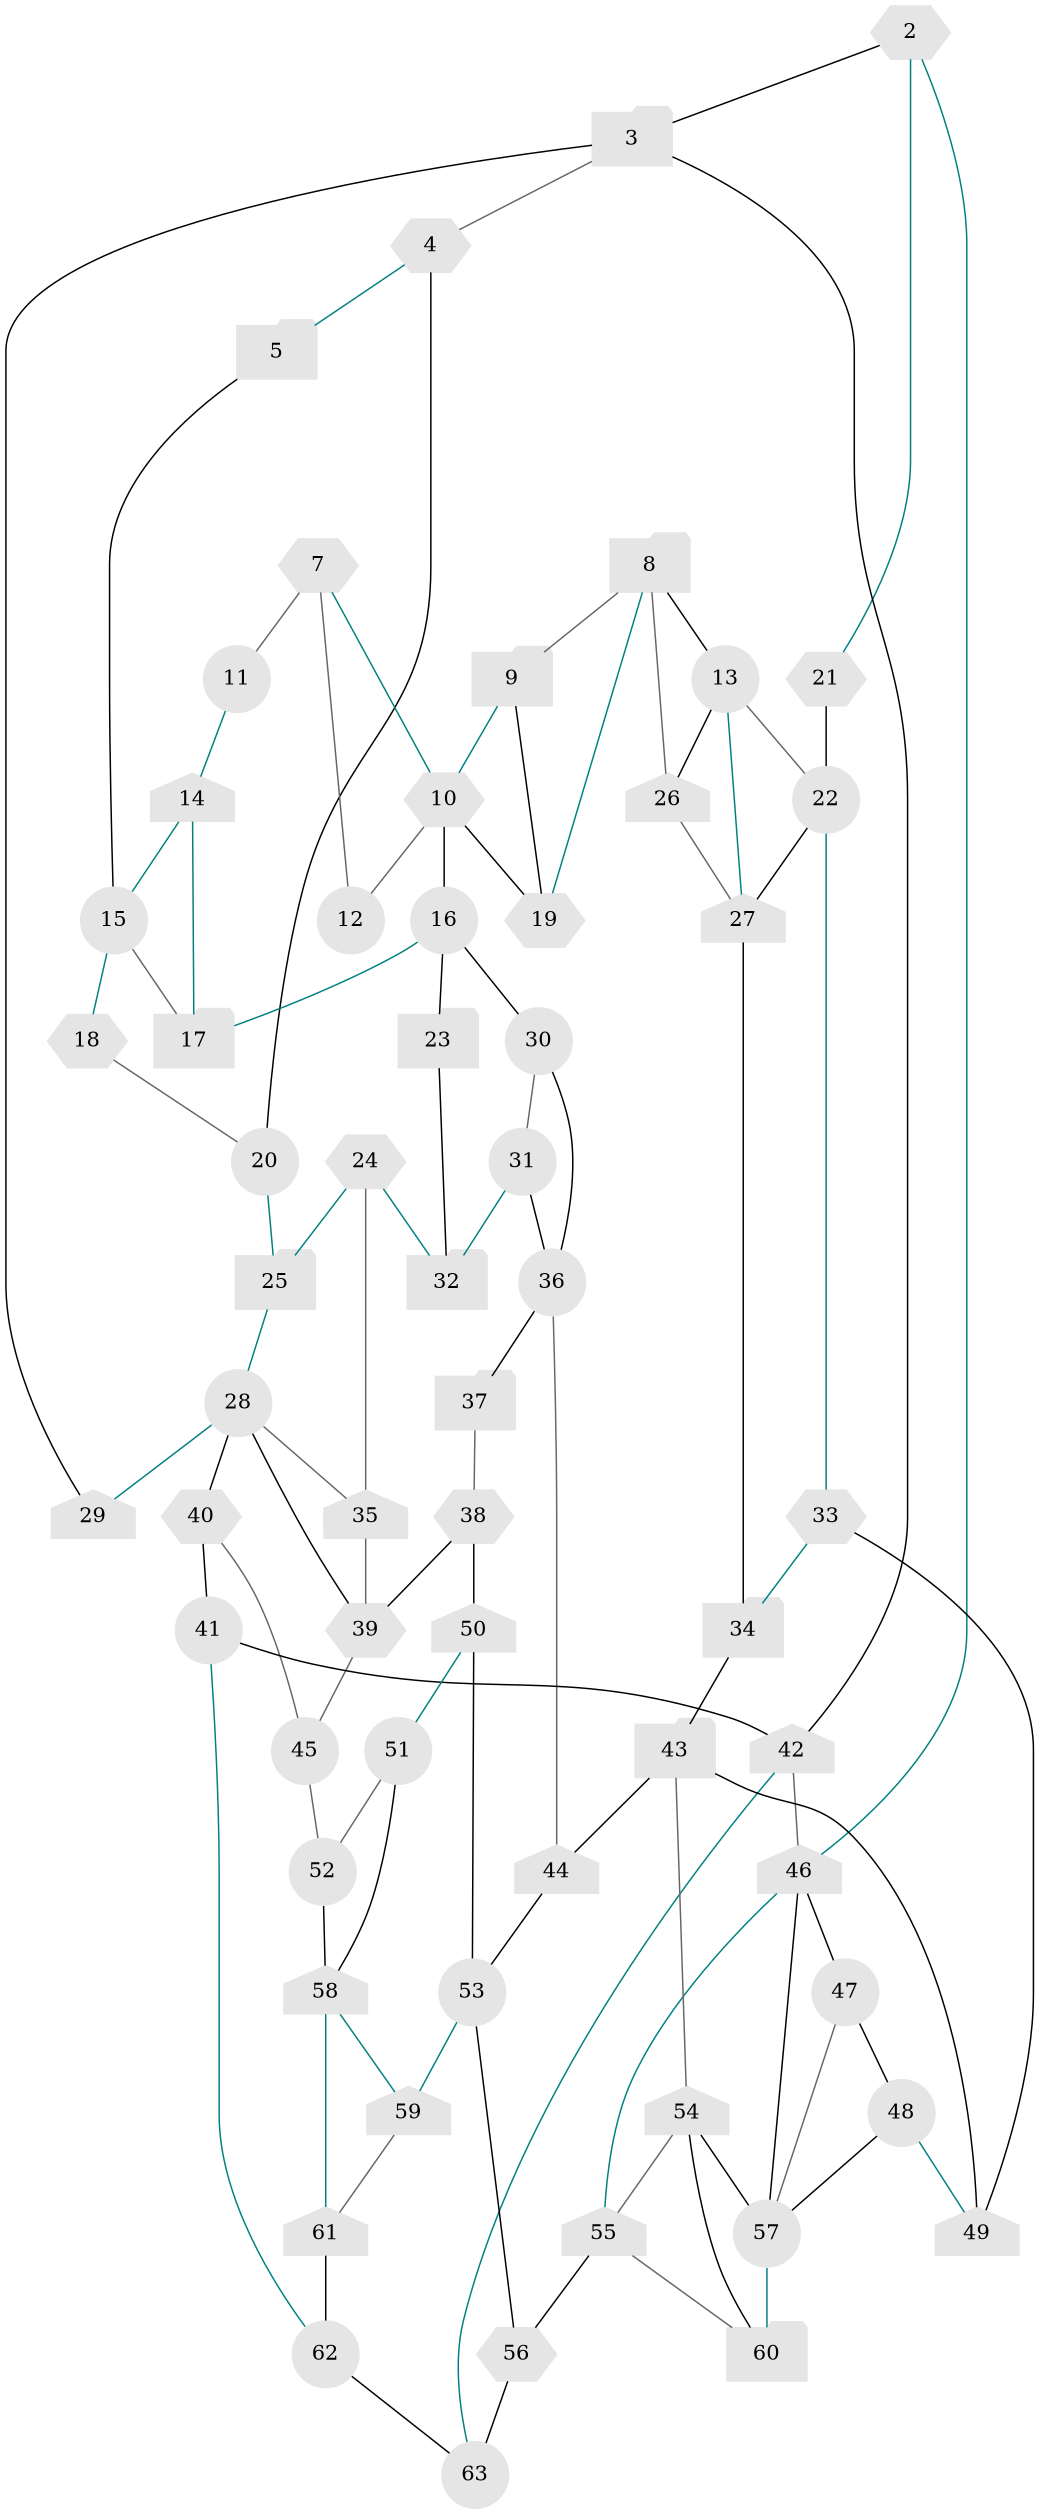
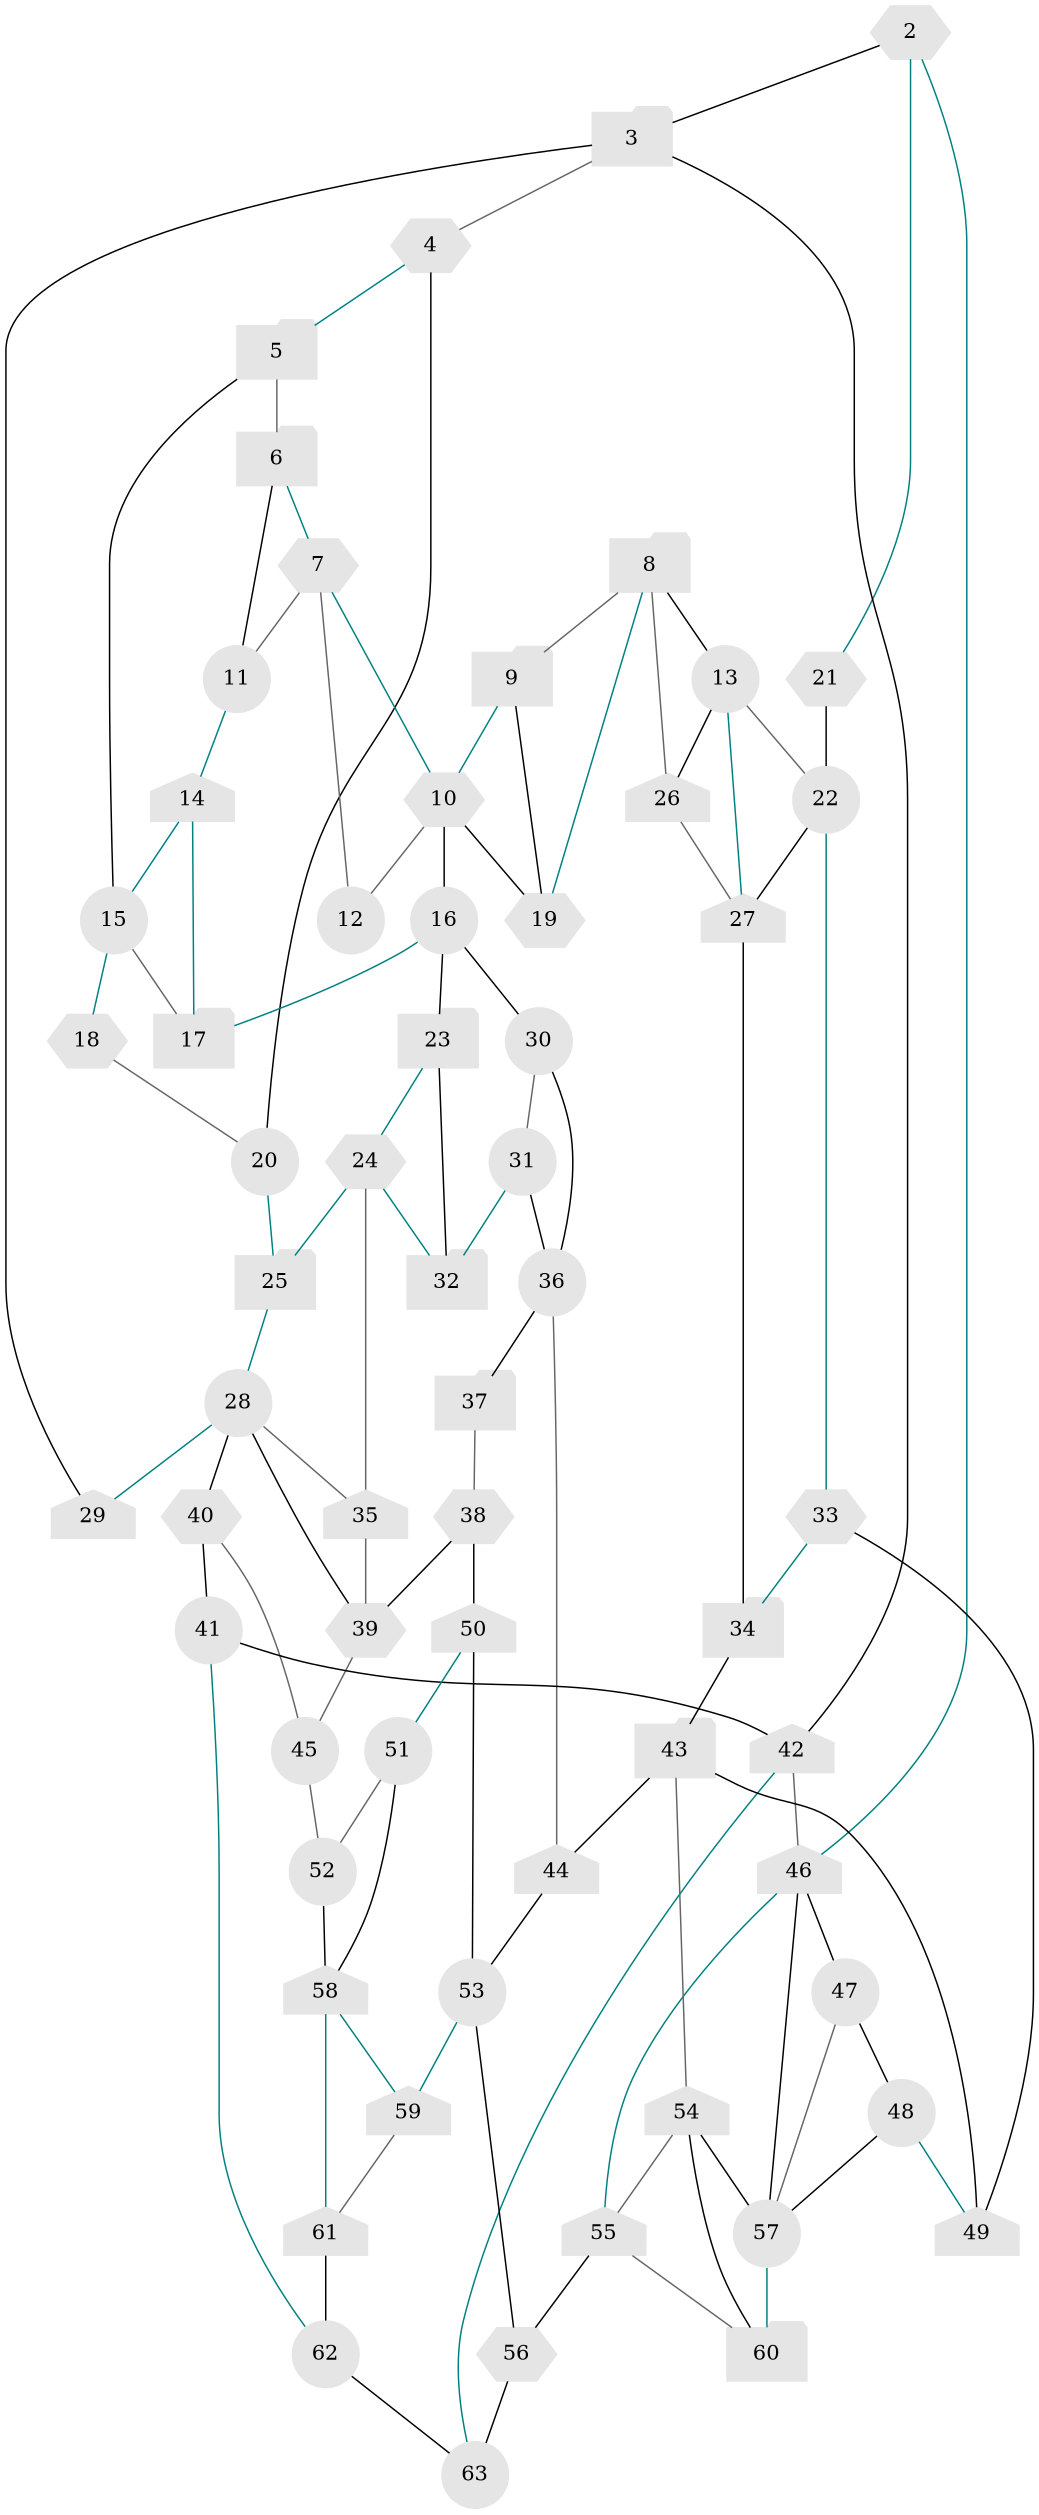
none -> (277, 459)
none -> (402, 1101)
